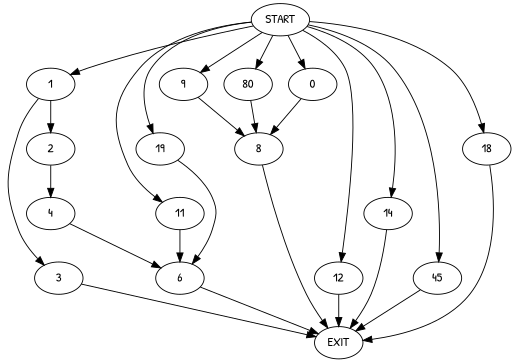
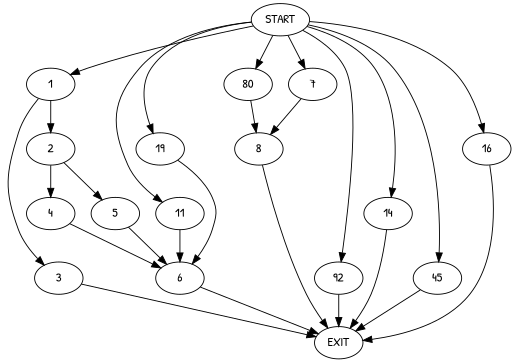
(184, 84) -> none
(313, 84) -> (313, 84)
(487, 149) -> (487, 149)
none -> (115, 214)
(339, 278) -> (339, 278)
